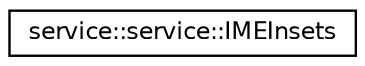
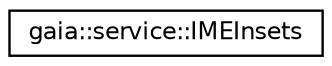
(183, 33) -> (166, 33)
